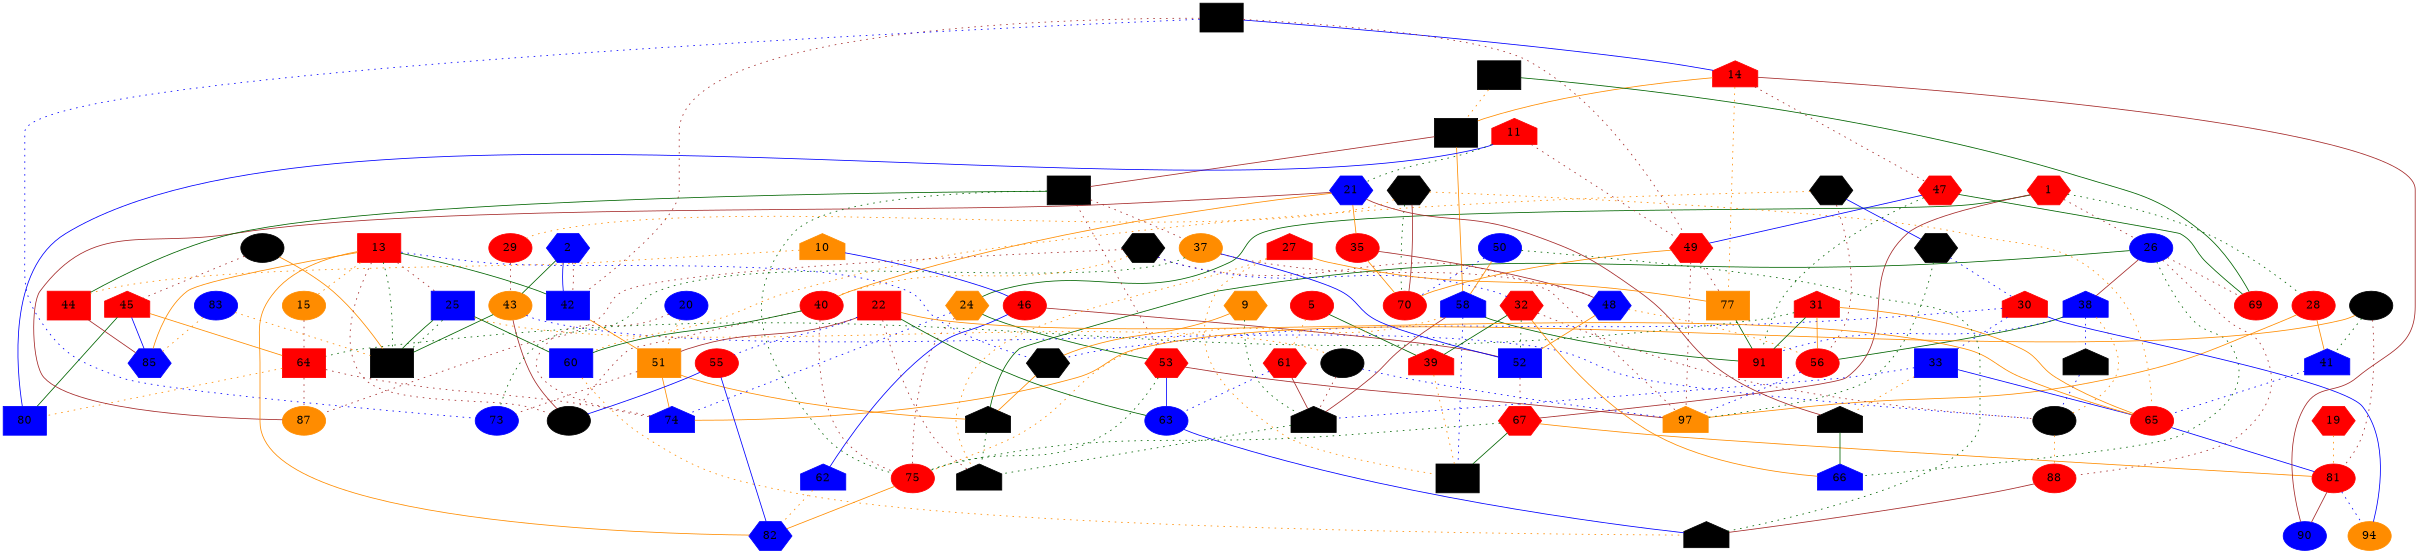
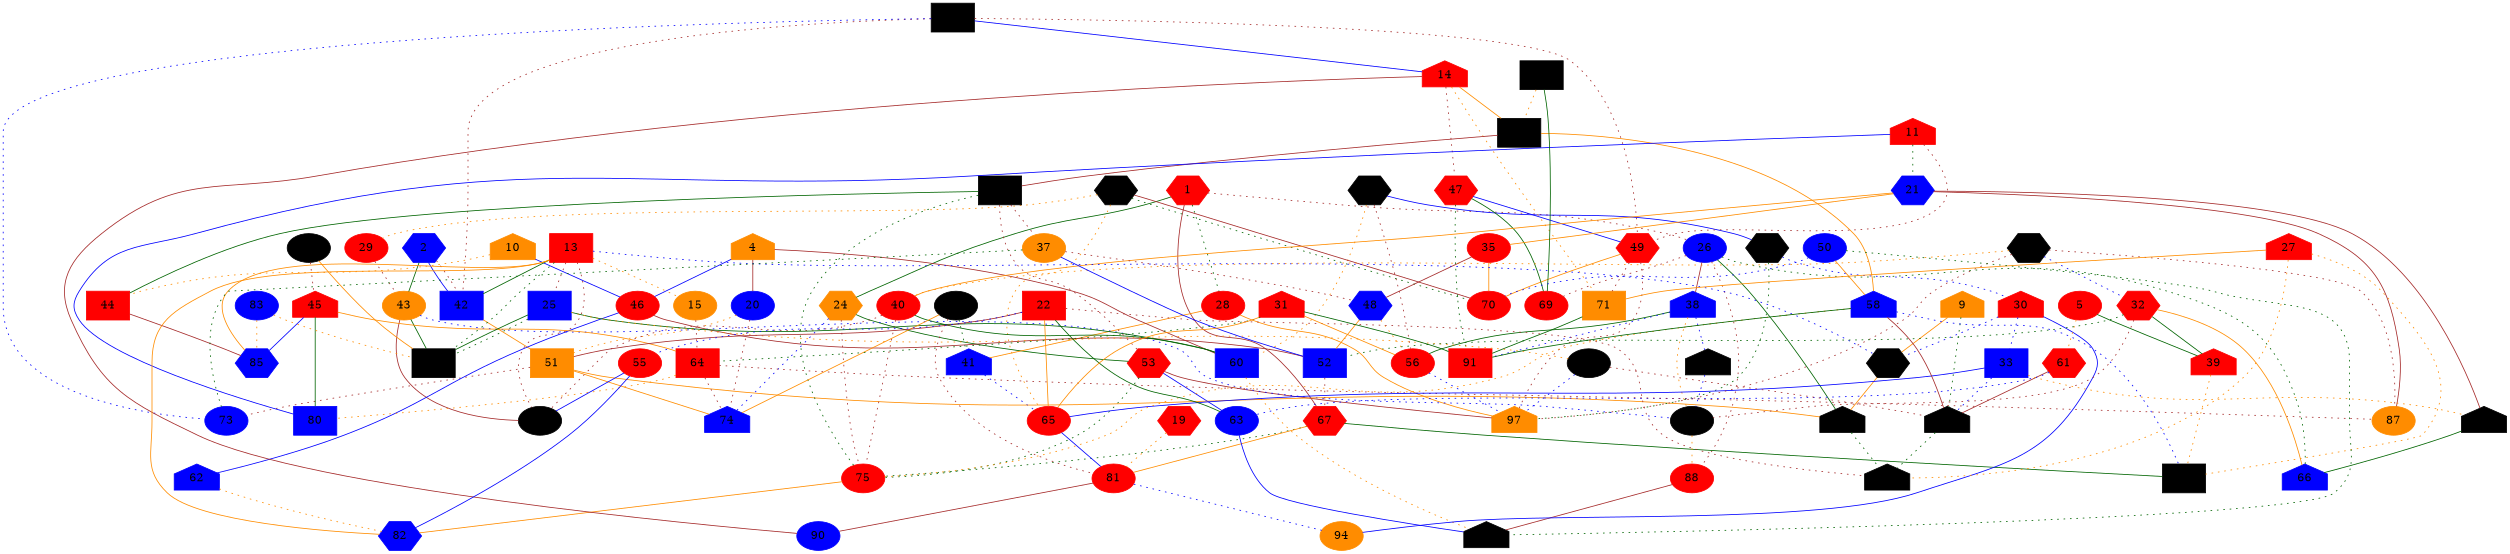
none -> (753, 248)
(1246, 306) -> (1962, 306)
(1728, 306) -> (1604, 306)
